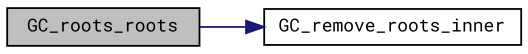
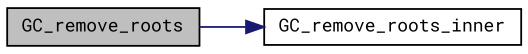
(103, 27) -> (103, 27)
